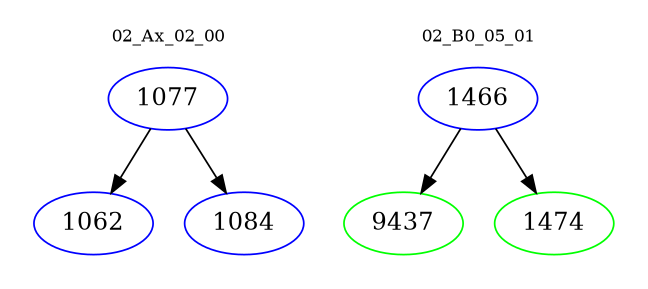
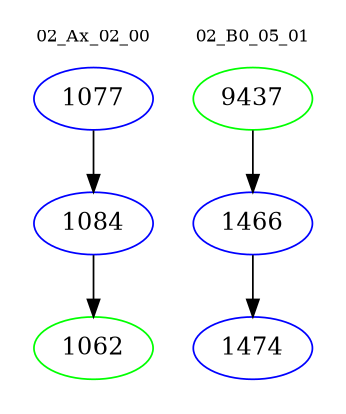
(136, 153) -> (94, 277)
(446, 153) -> (253, 153)
(94, 223) -> (94, 348)
(554, 223) -> (253, 348)
